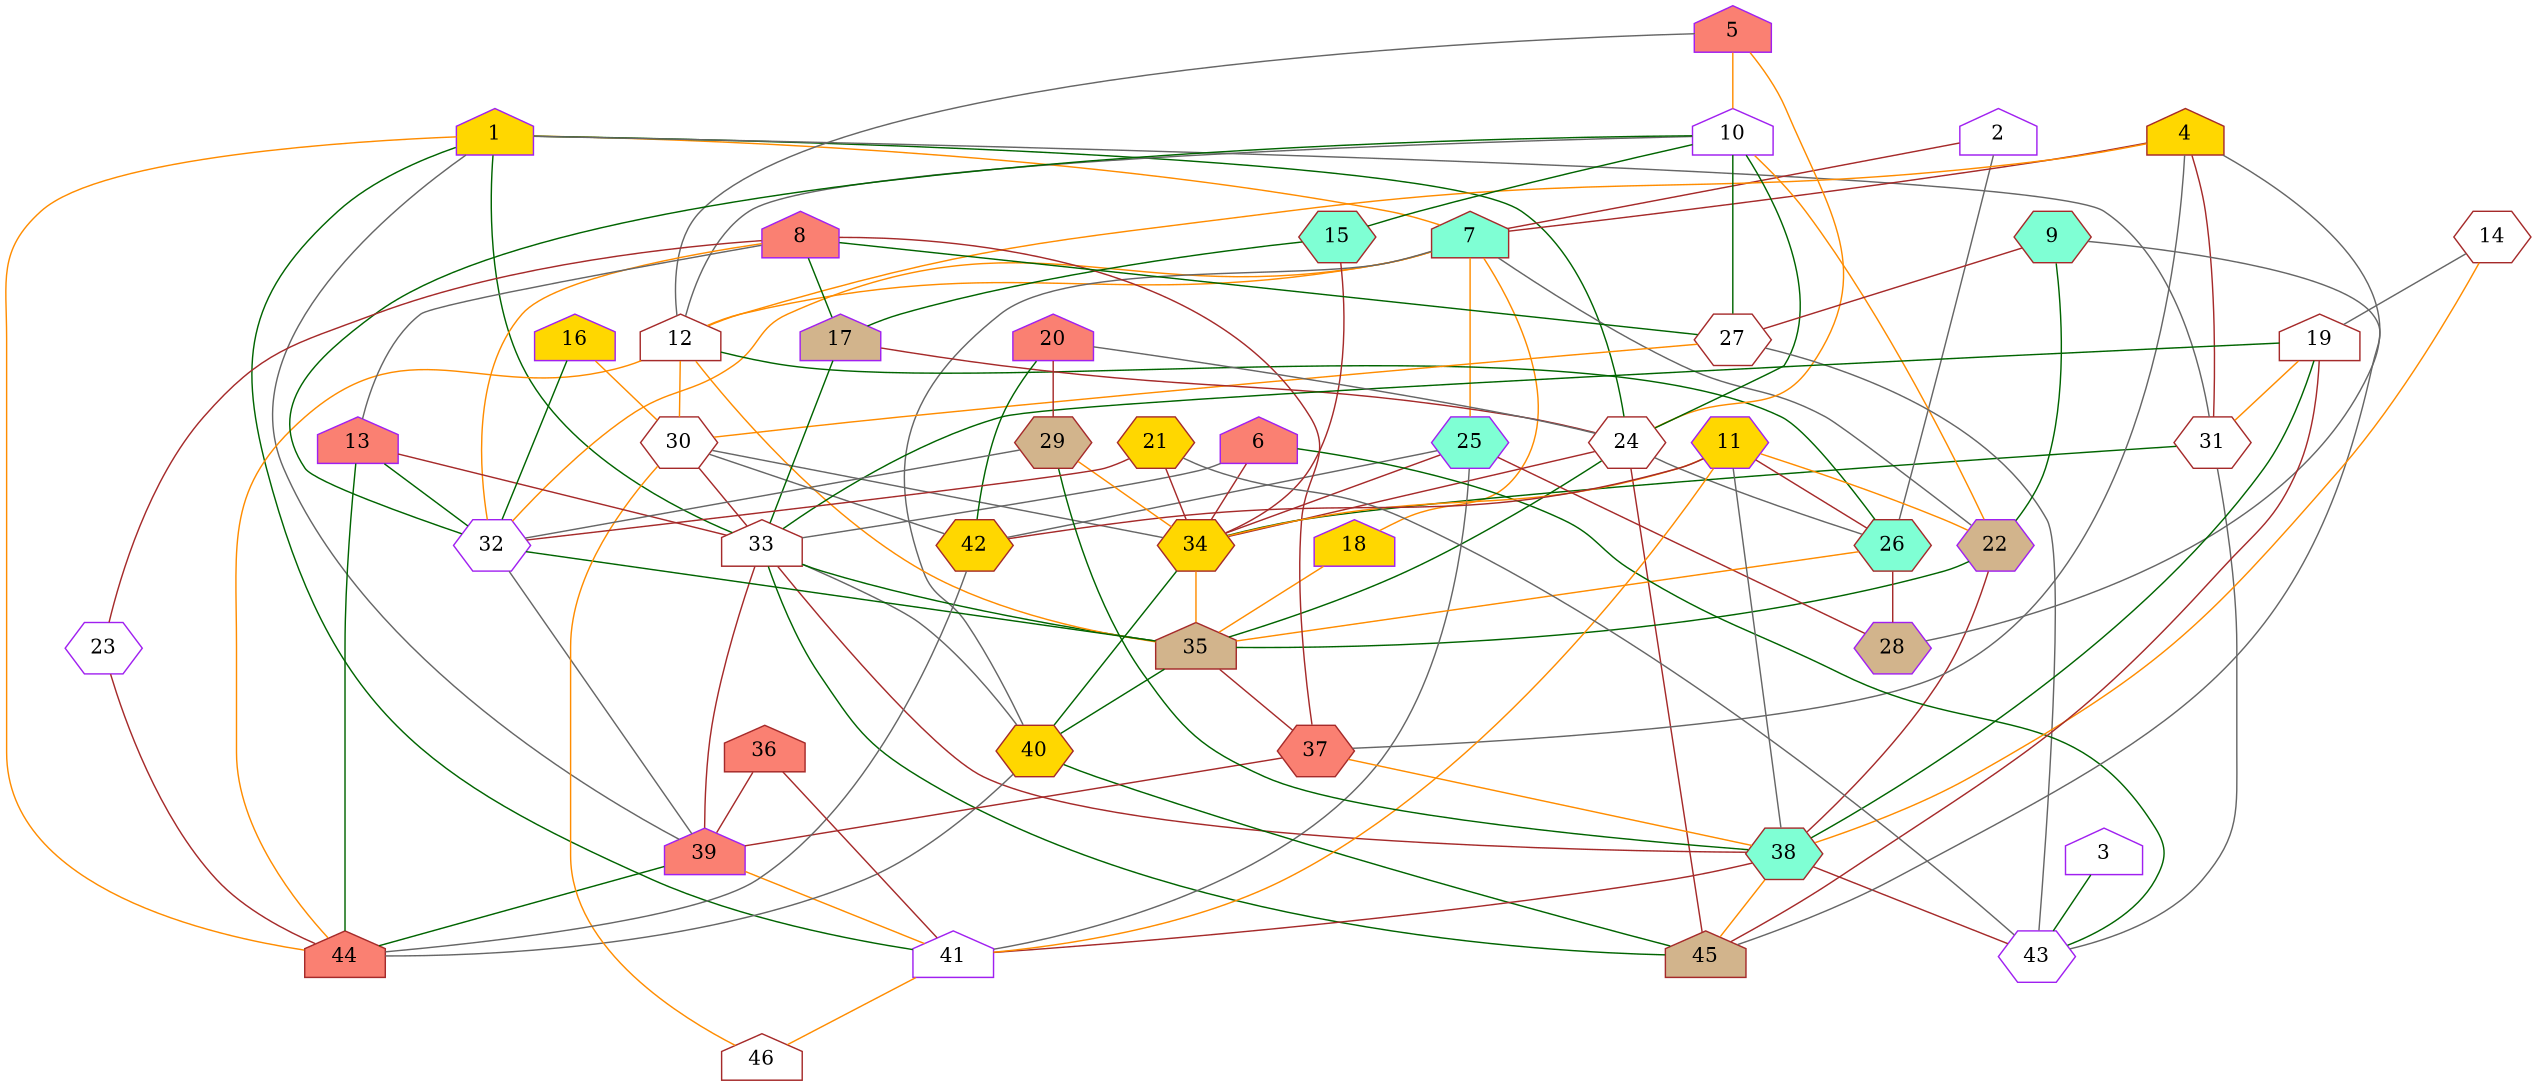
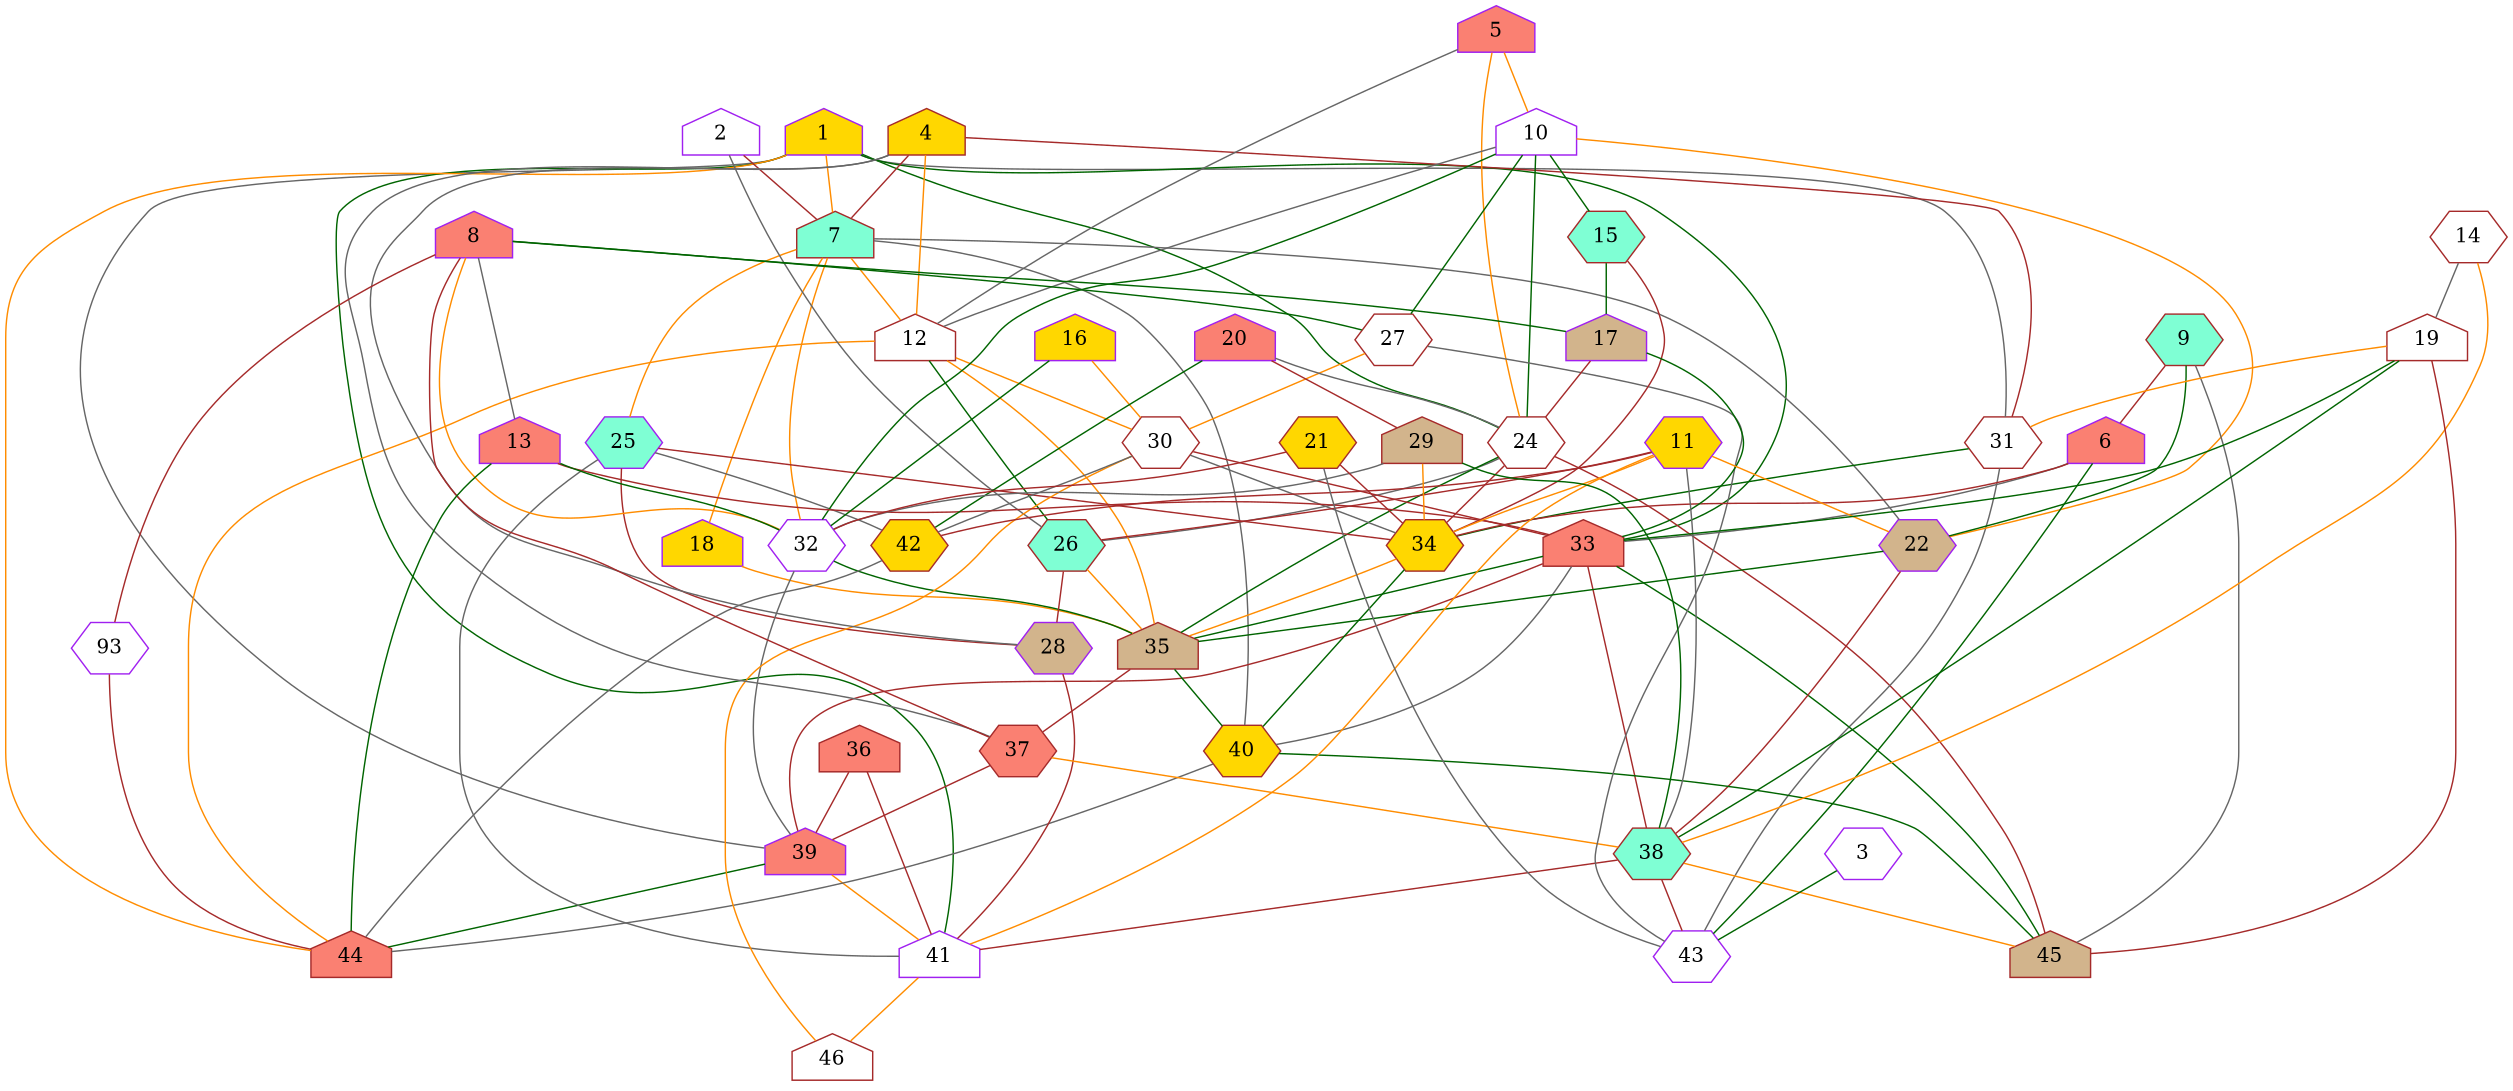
(1893, 288) -> (2136, 403)
(1053, 443) -> (1422, 443)
(762, 545) -> (1583, 545)
(104, 648) -> (110, 648)
none -> (1057, 806)
(2104, 854) -> (1863, 854)
